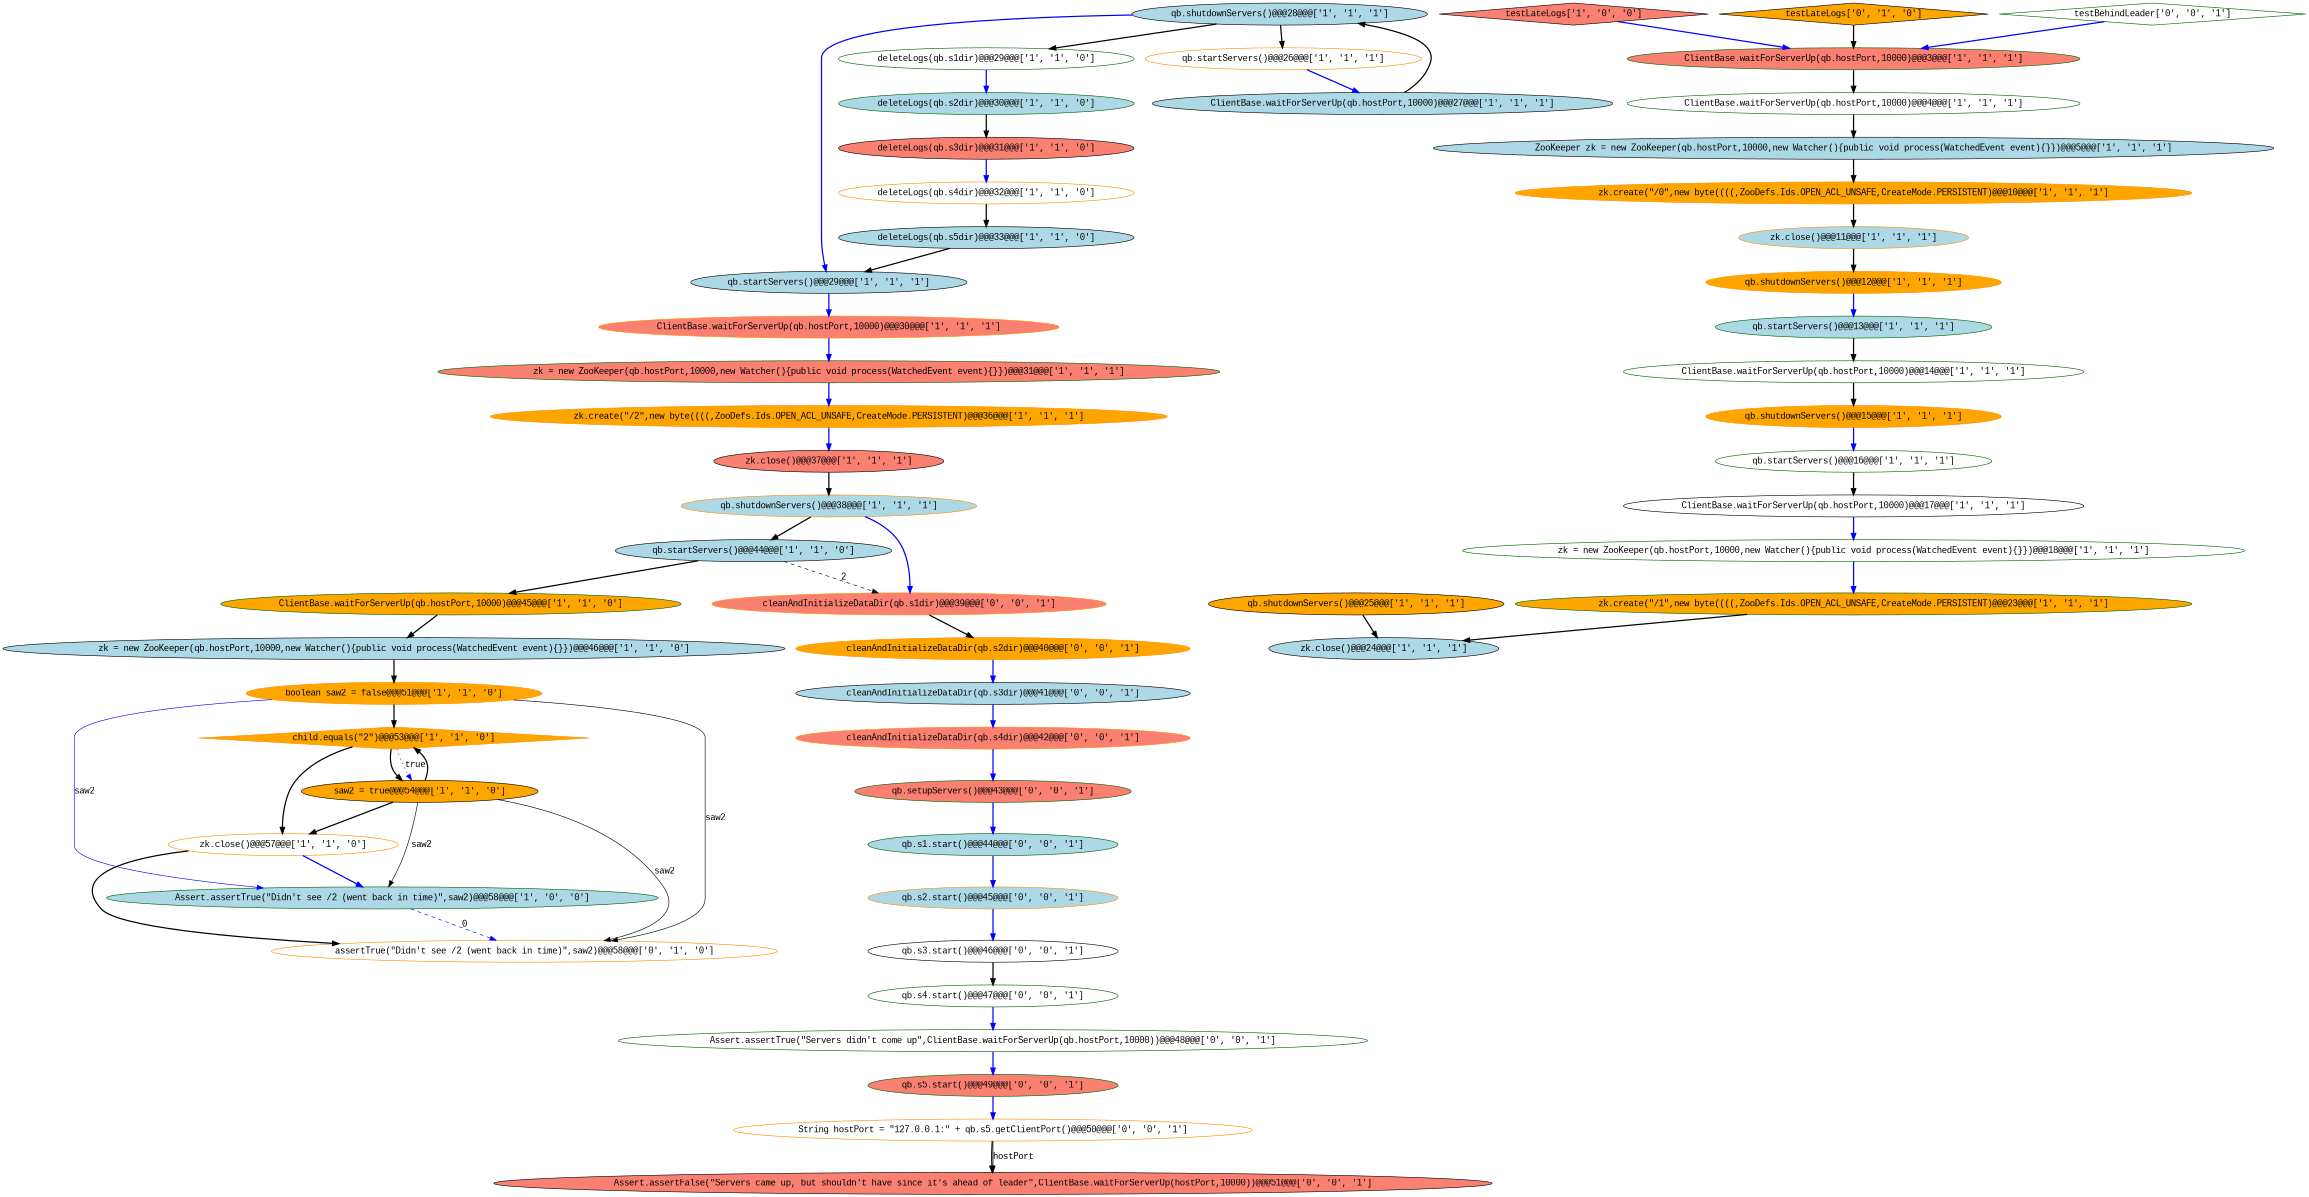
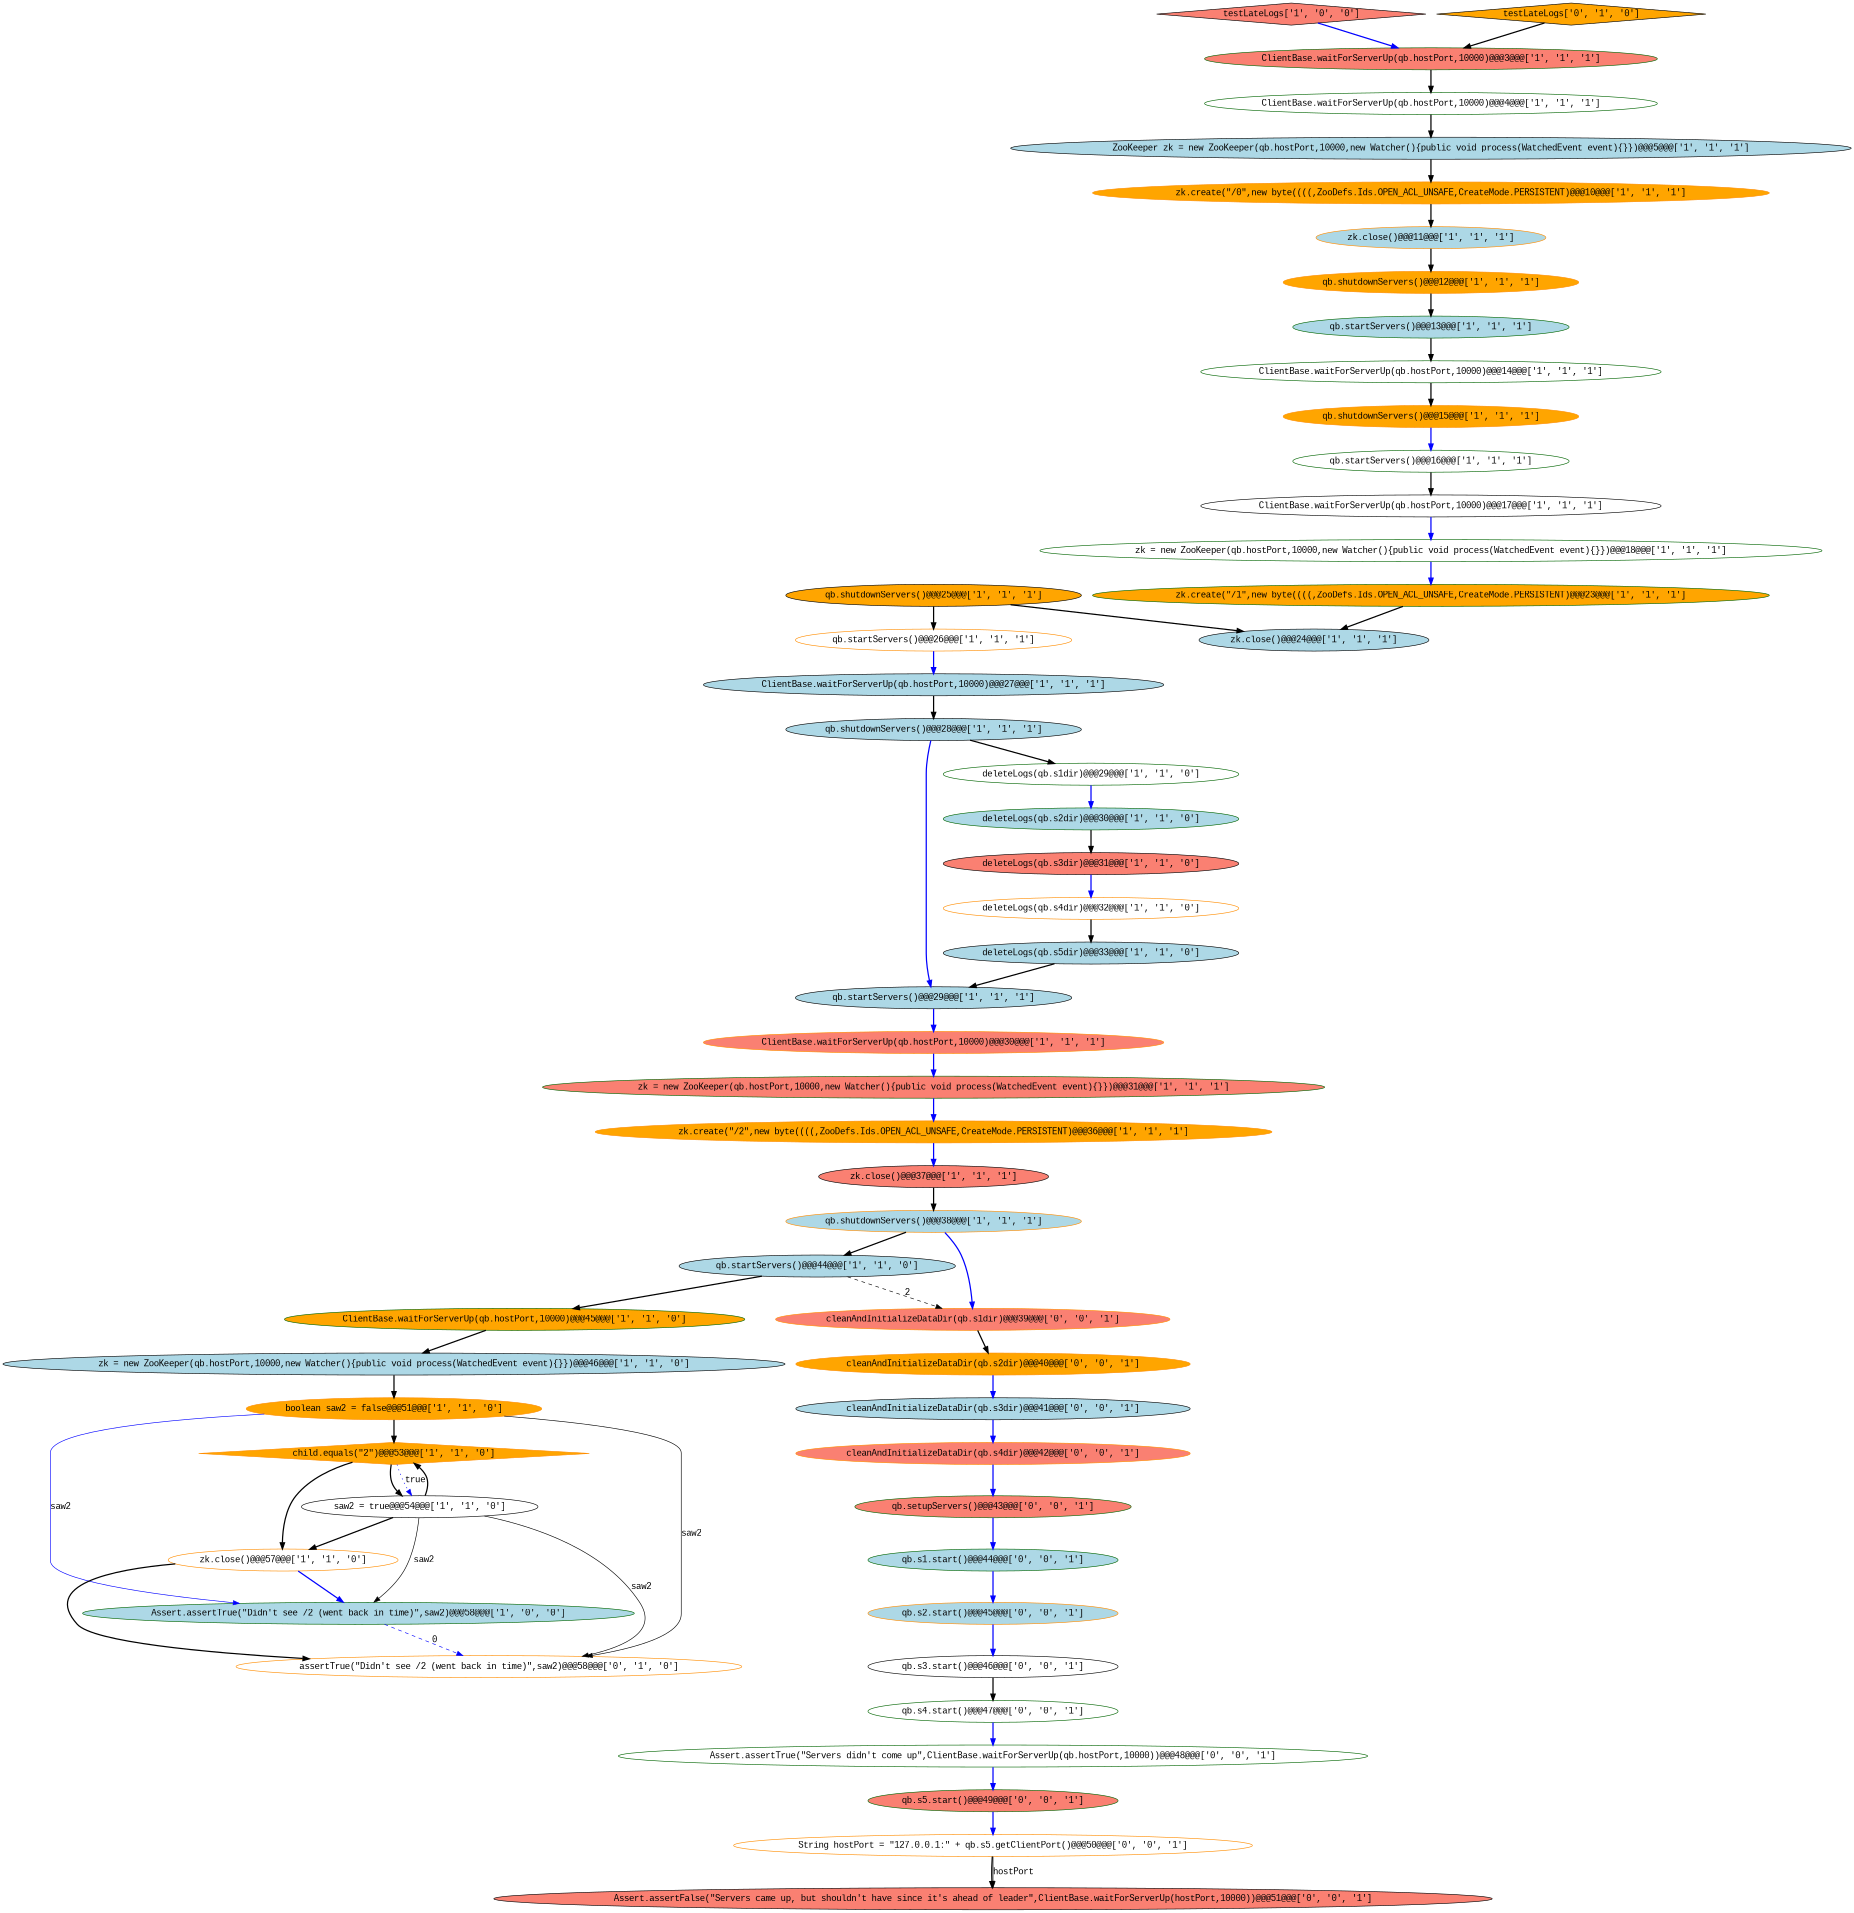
(2152, 14) -> none
(1281, 33) -> (934, 615)
(1854, 302) -> (1431, 302)
(420, 791) -> (420, 1507)
